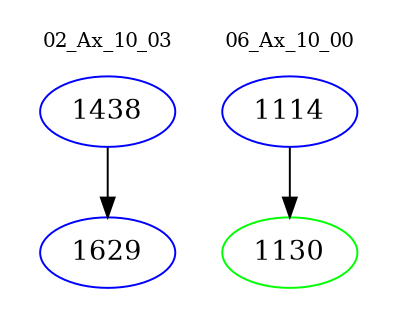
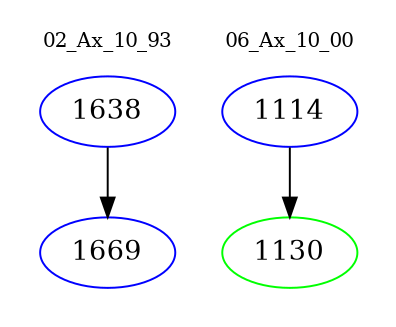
(108, 42) -> (108, 42)
(108, 112) -> (108, 112)
(108, 253) -> (108, 253)
